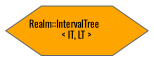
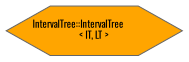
(77, 31) -> (94, 31)
